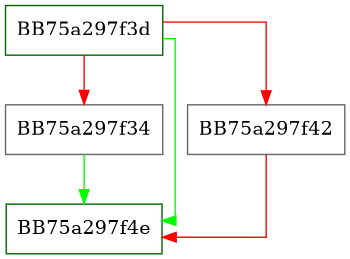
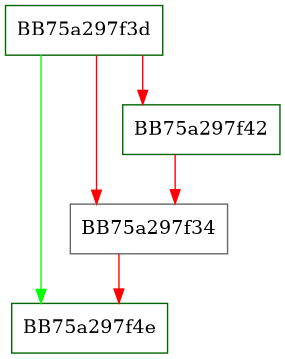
(266, 130) -> (201, 130)
(84, 172) -> (119, 272)
(262, 237) -> (175, 172)
